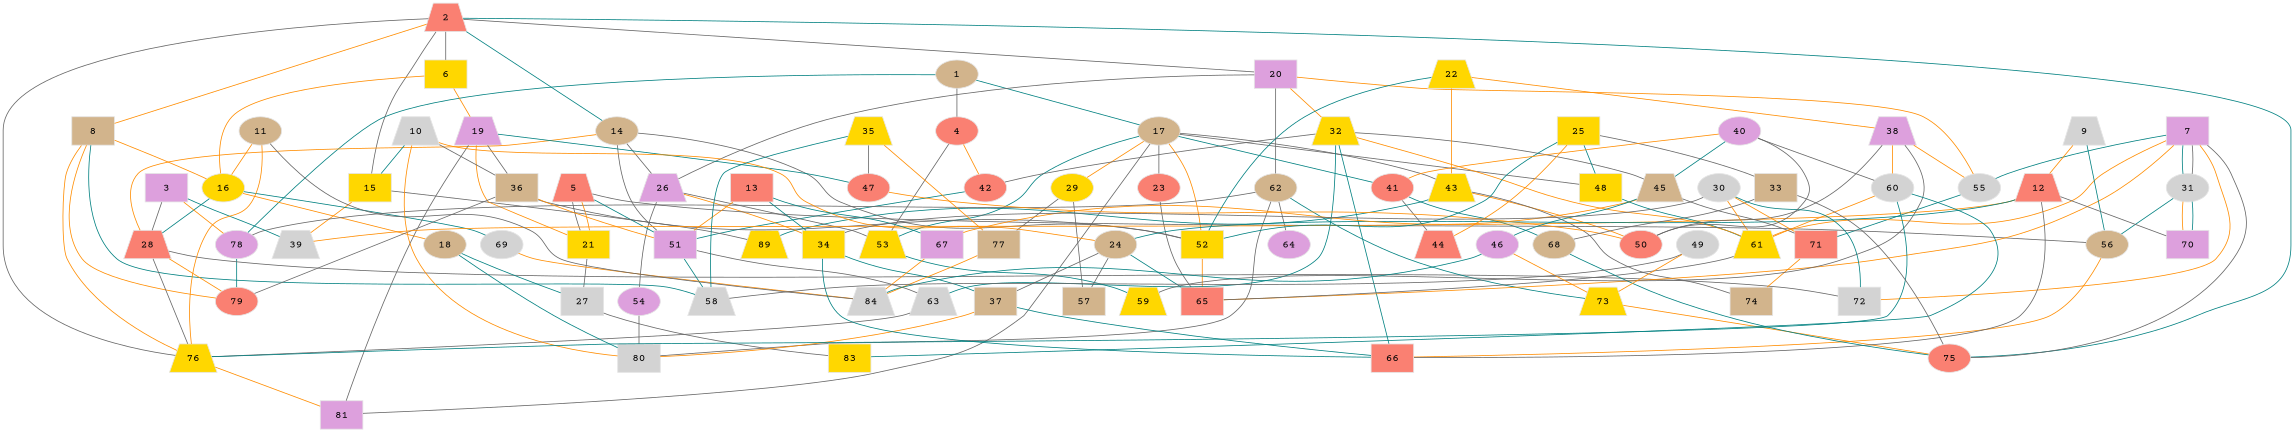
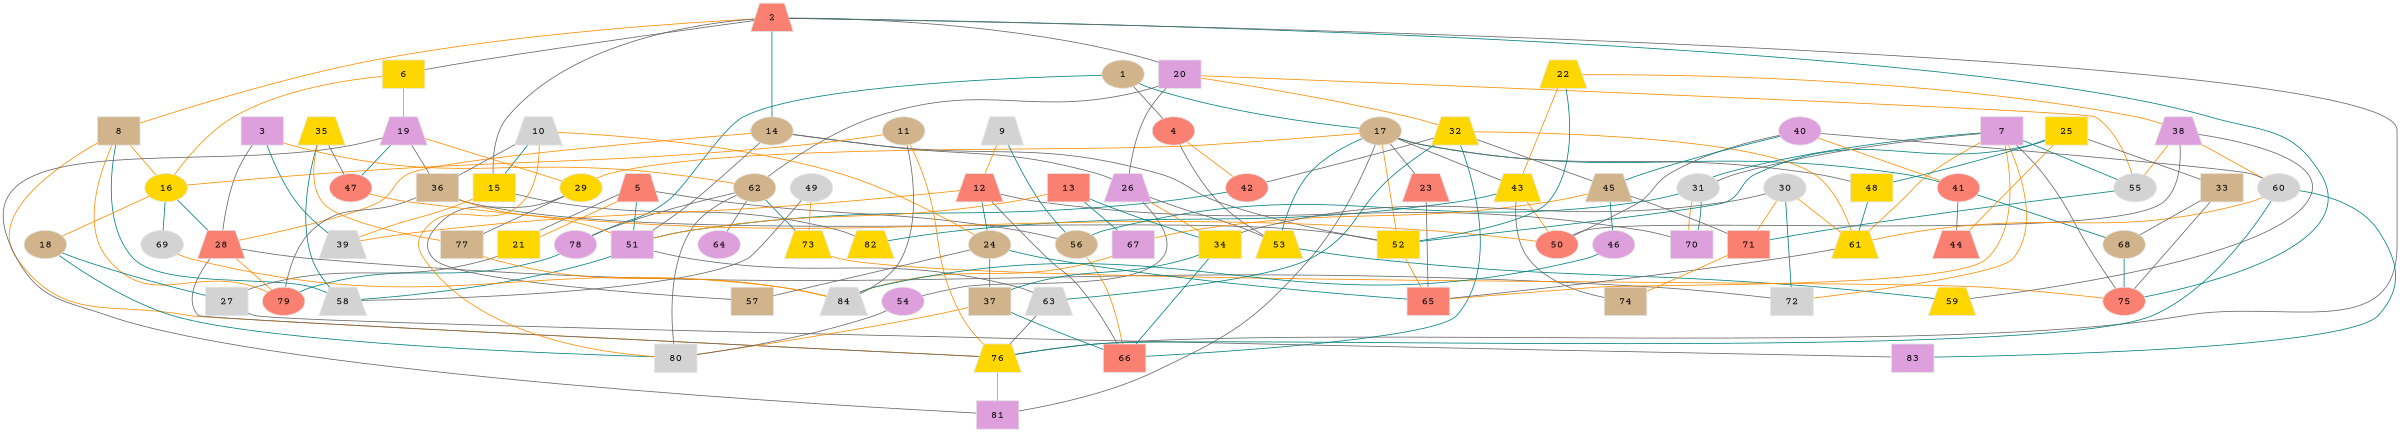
(1159, 188) -> (1426, 188)
(514, 213) -> (477, 154)
(204, 218) -> (554, 167)
(764, 245) -> (871, 245)
(1545, 270) -> none
(850, 358) -> (1913, 358)
